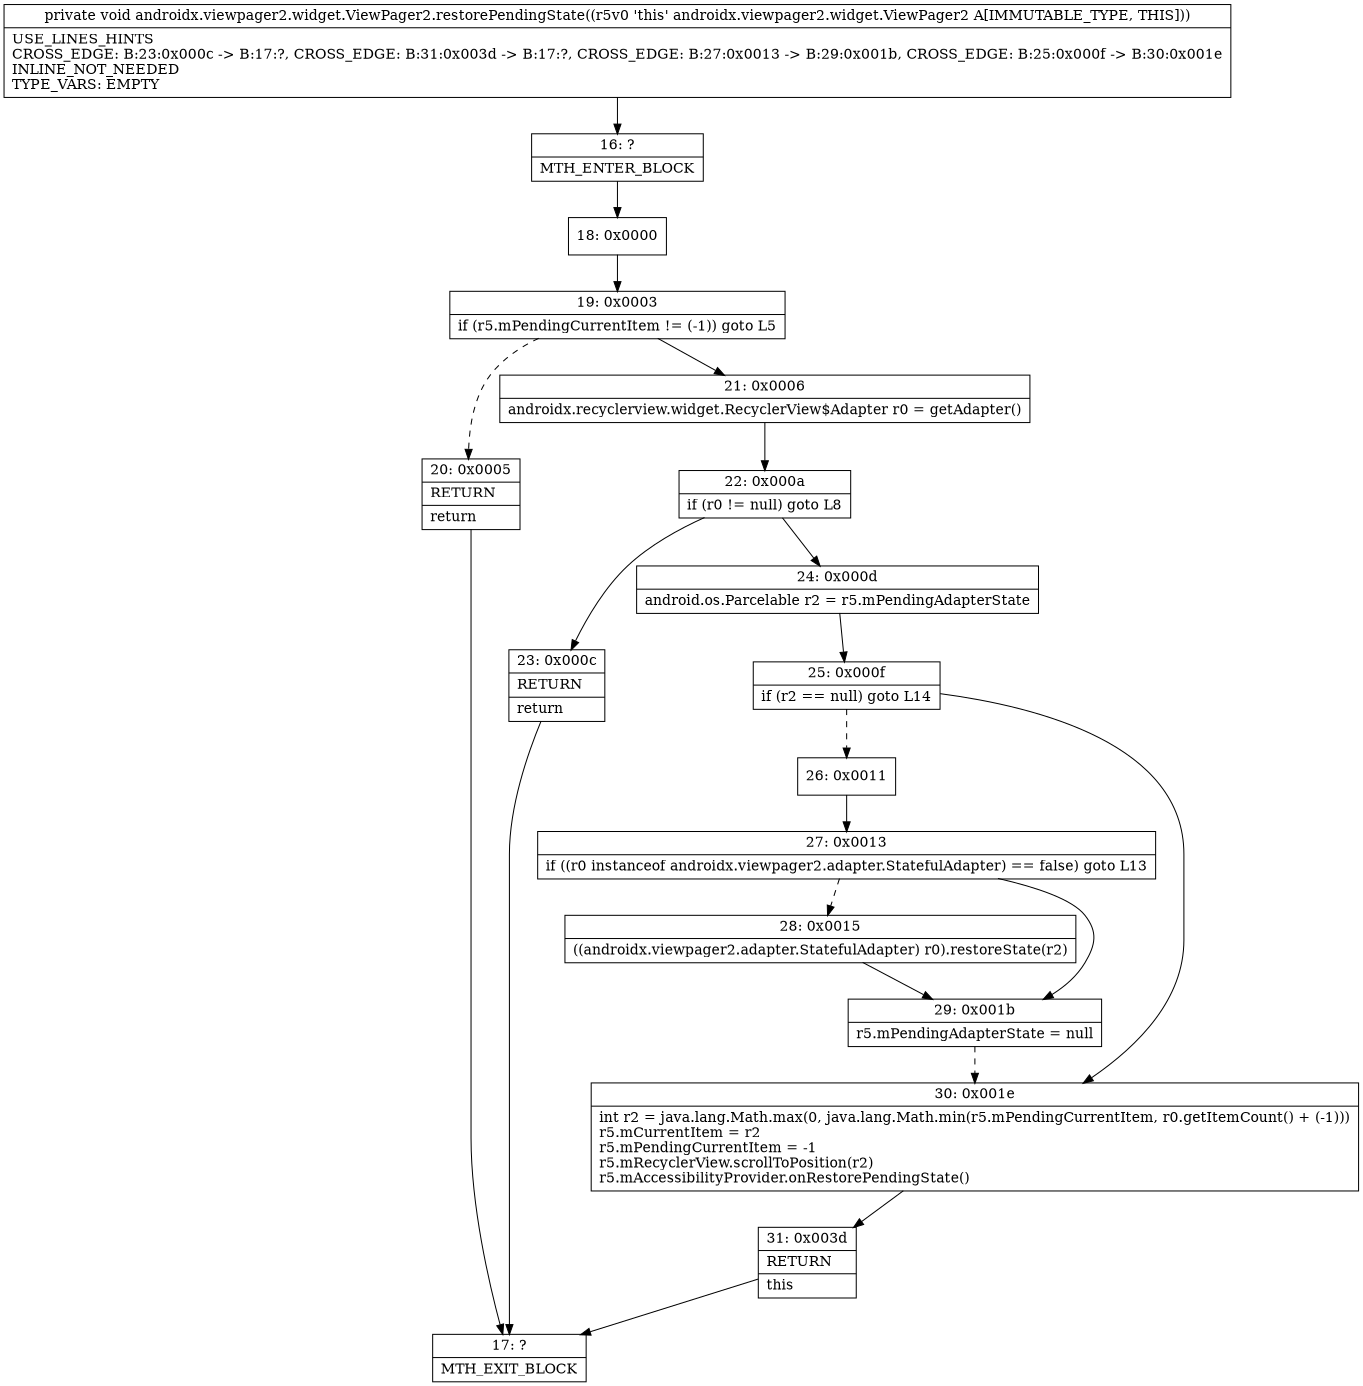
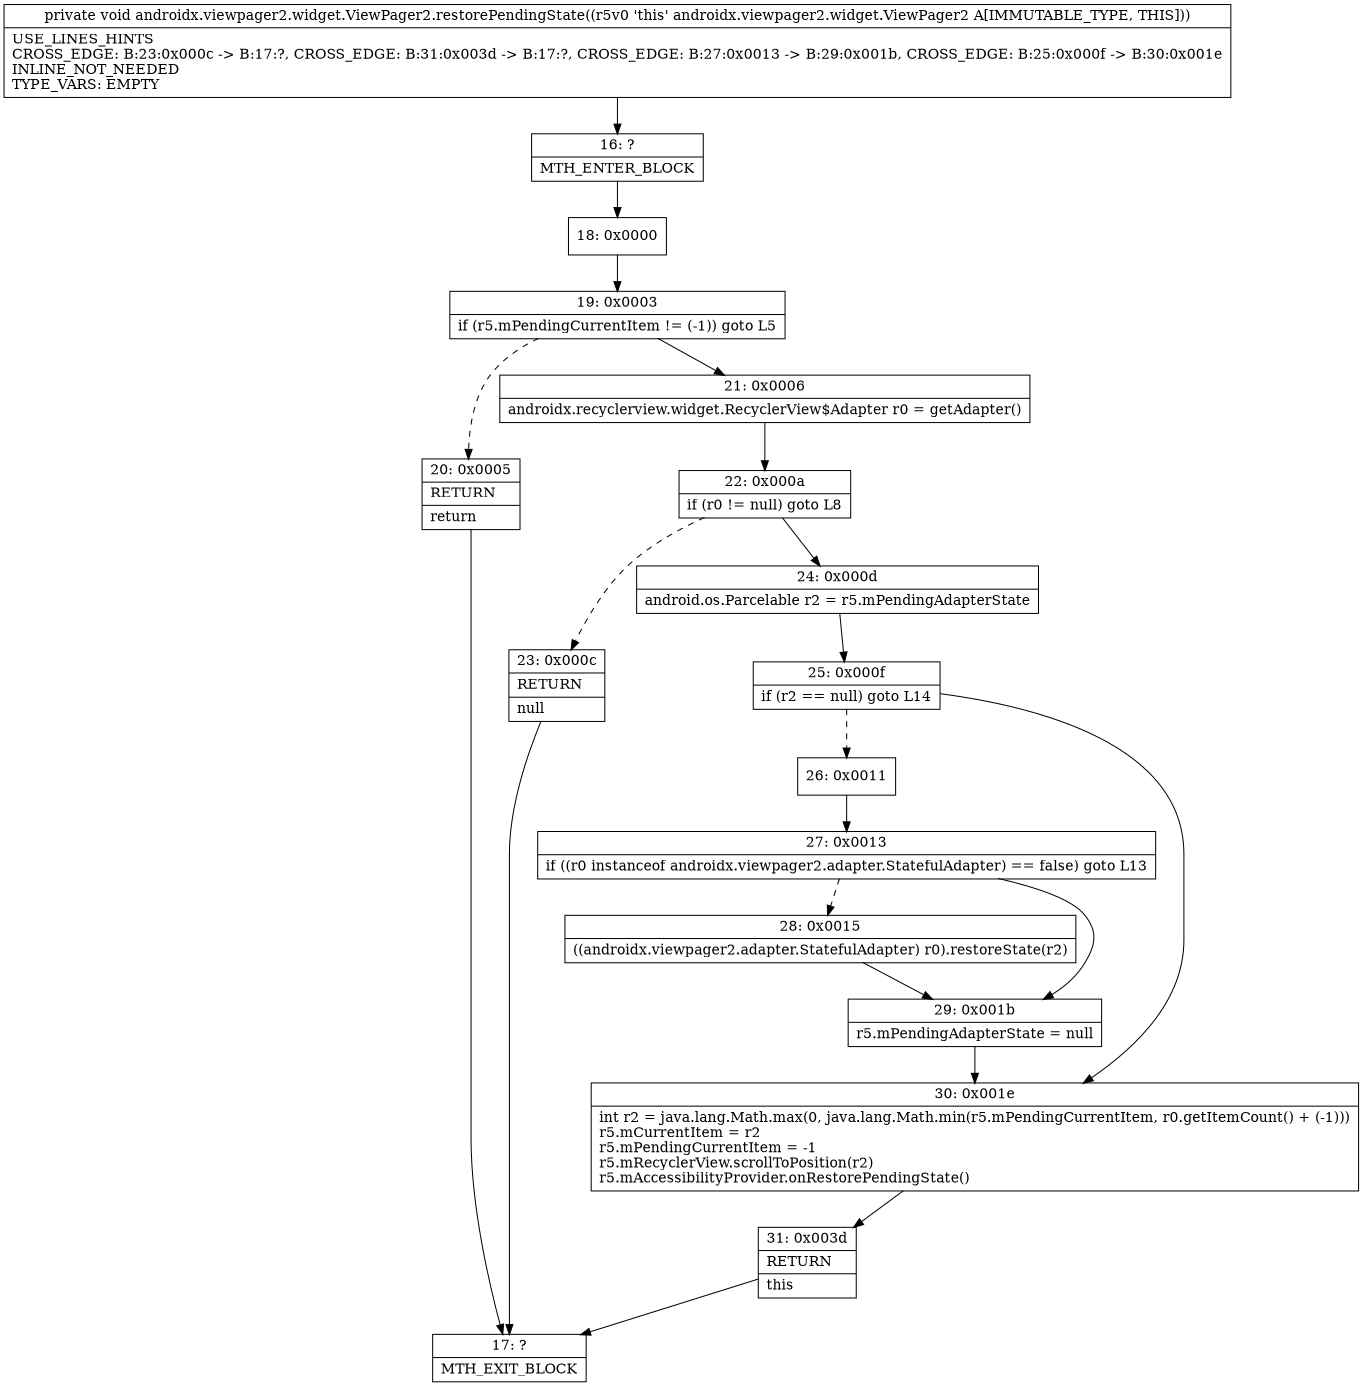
(627, 566) -> (627, 566)
(540, 709) -> (531, 709)
(975, 1060) -> (975, 1060)
